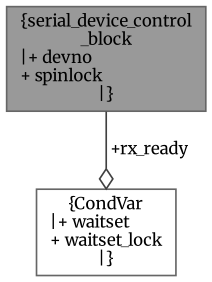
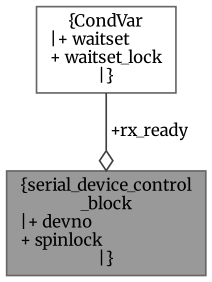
(106, 140) -> (106, 122)
